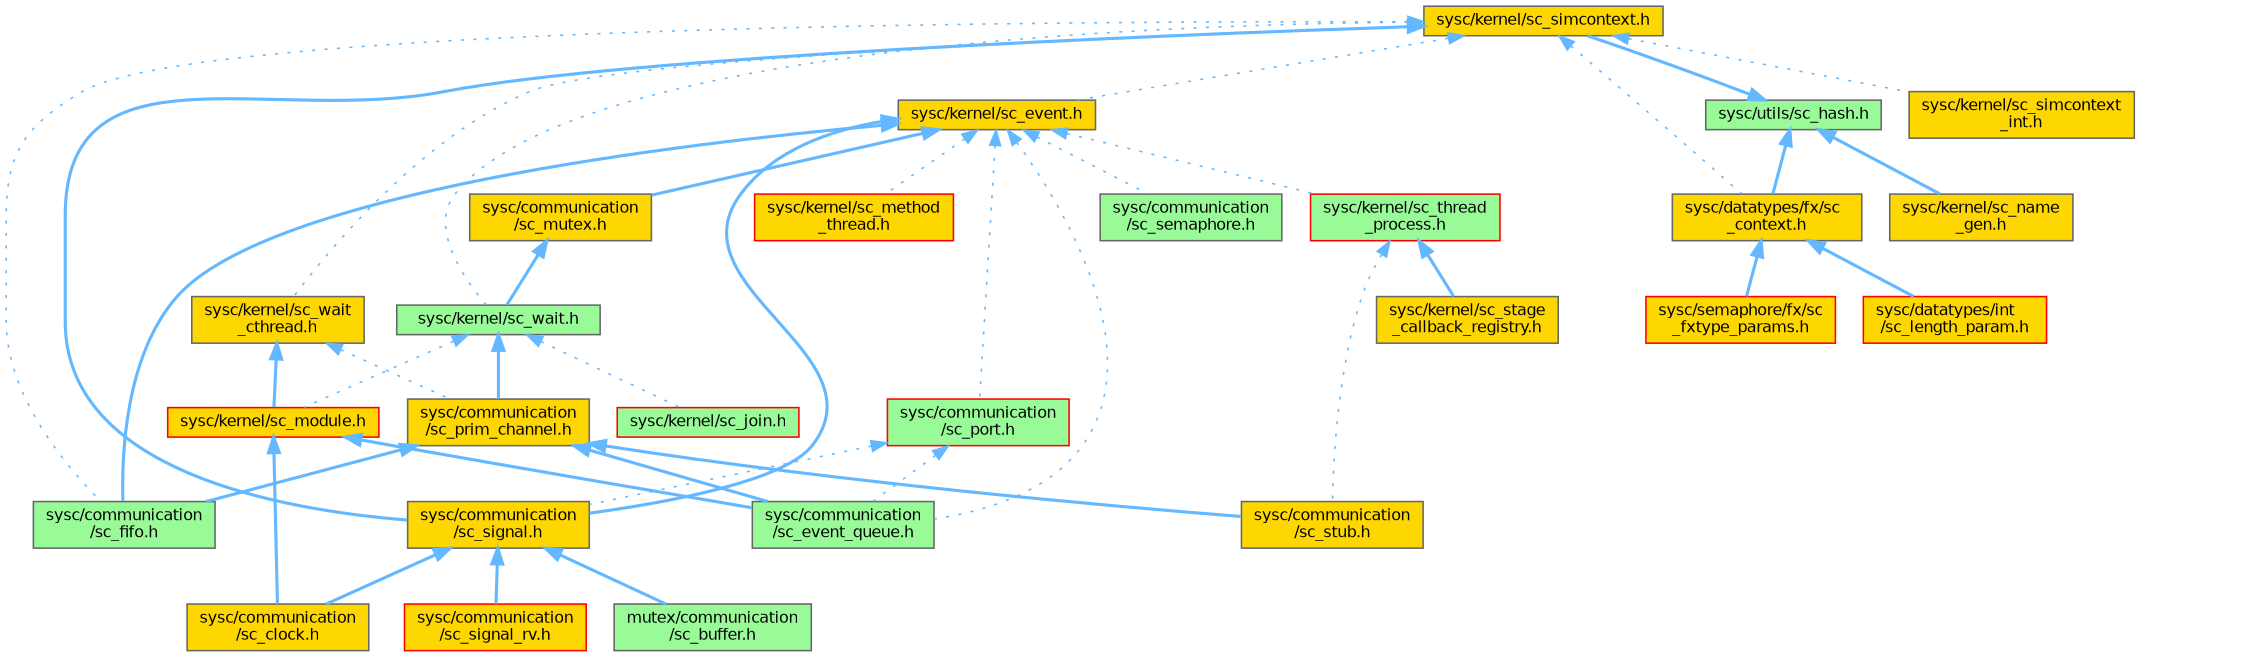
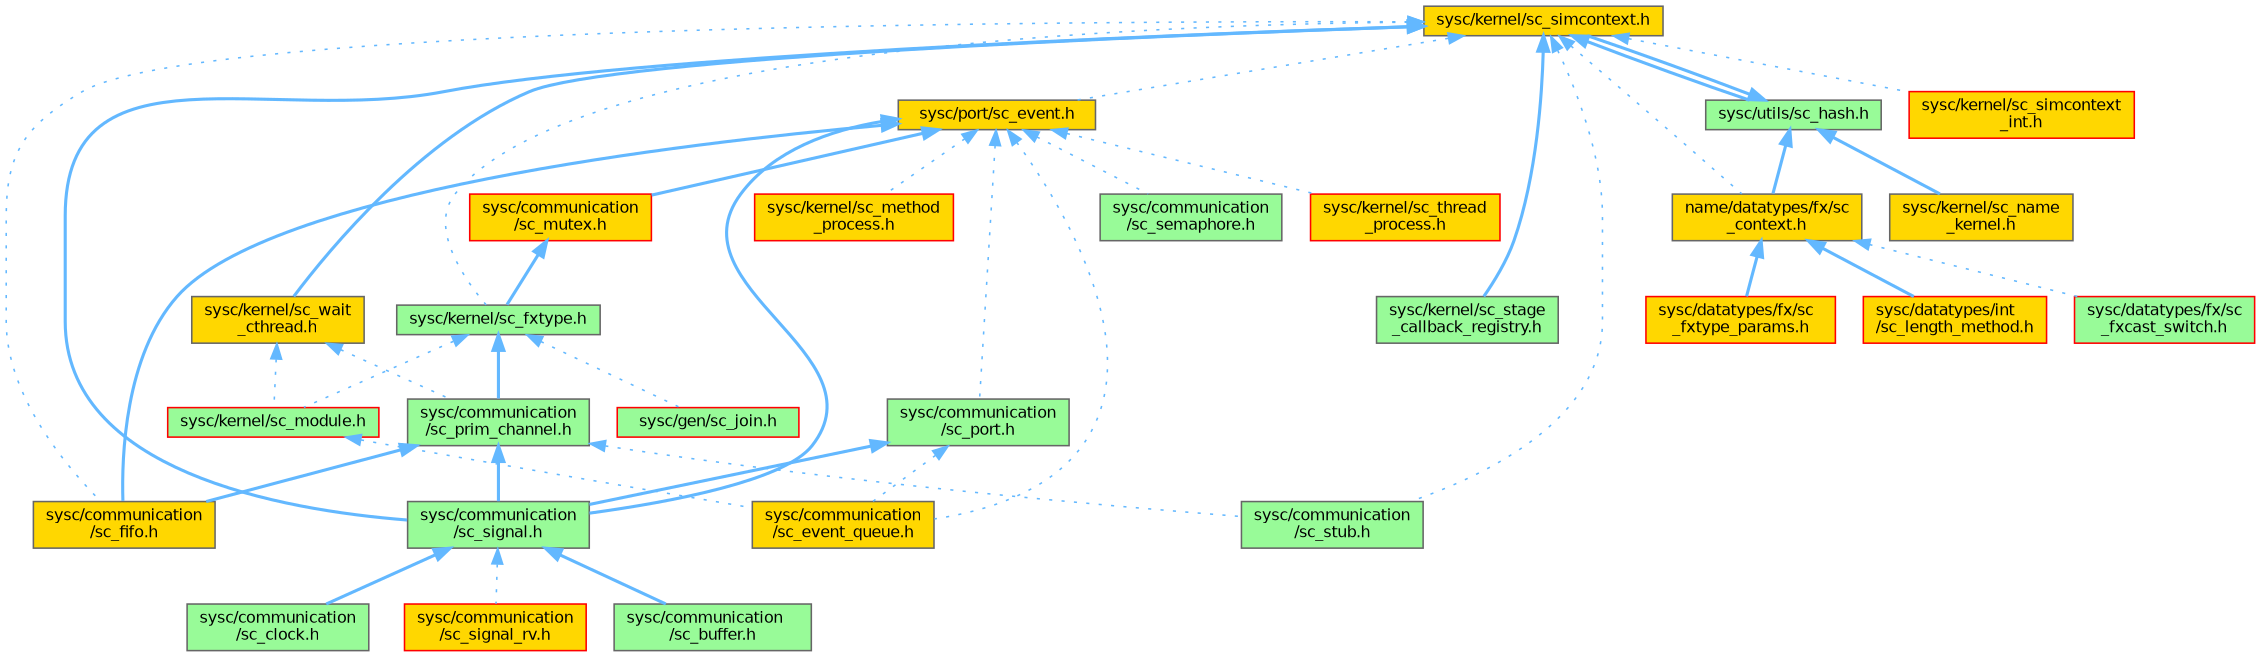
none -> (1668, 72)
(543, 88) -> (543, 88)
(997, 115) -> (997, 115)
(2022, 115) -> (2022, 115)
(561, 217) -> (561, 217)
(854, 217) -> (854, 217)
(1405, 217) -> (1405, 217)
(1767, 217) -> (1767, 217)
(1981, 217) -> (1981, 217)
(1440, 275) -> (1530, 178)
(498, 320) -> (498, 320)
(1467, 320) -> (1467, 320)
(1741, 320) -> (1741, 320)
(1955, 320) -> (1955, 320)
none -> (2165, 320)
(1343, 375) -> (1602, 322)
(275, 383) -> (275, 383)
(273, 422) -> (273, 422)
(498, 422) -> (498, 422)
(708, 422) -> (708, 422)
(978, 422) -> (978, 422)
(556, 474) -> (556, 474)
(730, 475) -> (730, 475)
(679, 476) -> (498, 482)
(922, 487) -> (922, 487)
(124, 525) -> (124, 525)
(498, 525) -> (498, 525)
(843, 525) -> (843, 525)
(1332, 525) -> (1332, 525)
(276, 528) -> none
(497, 584) -> (497, 584)
(278, 627) -> (278, 627)
(713, 627) -> (713, 627)
